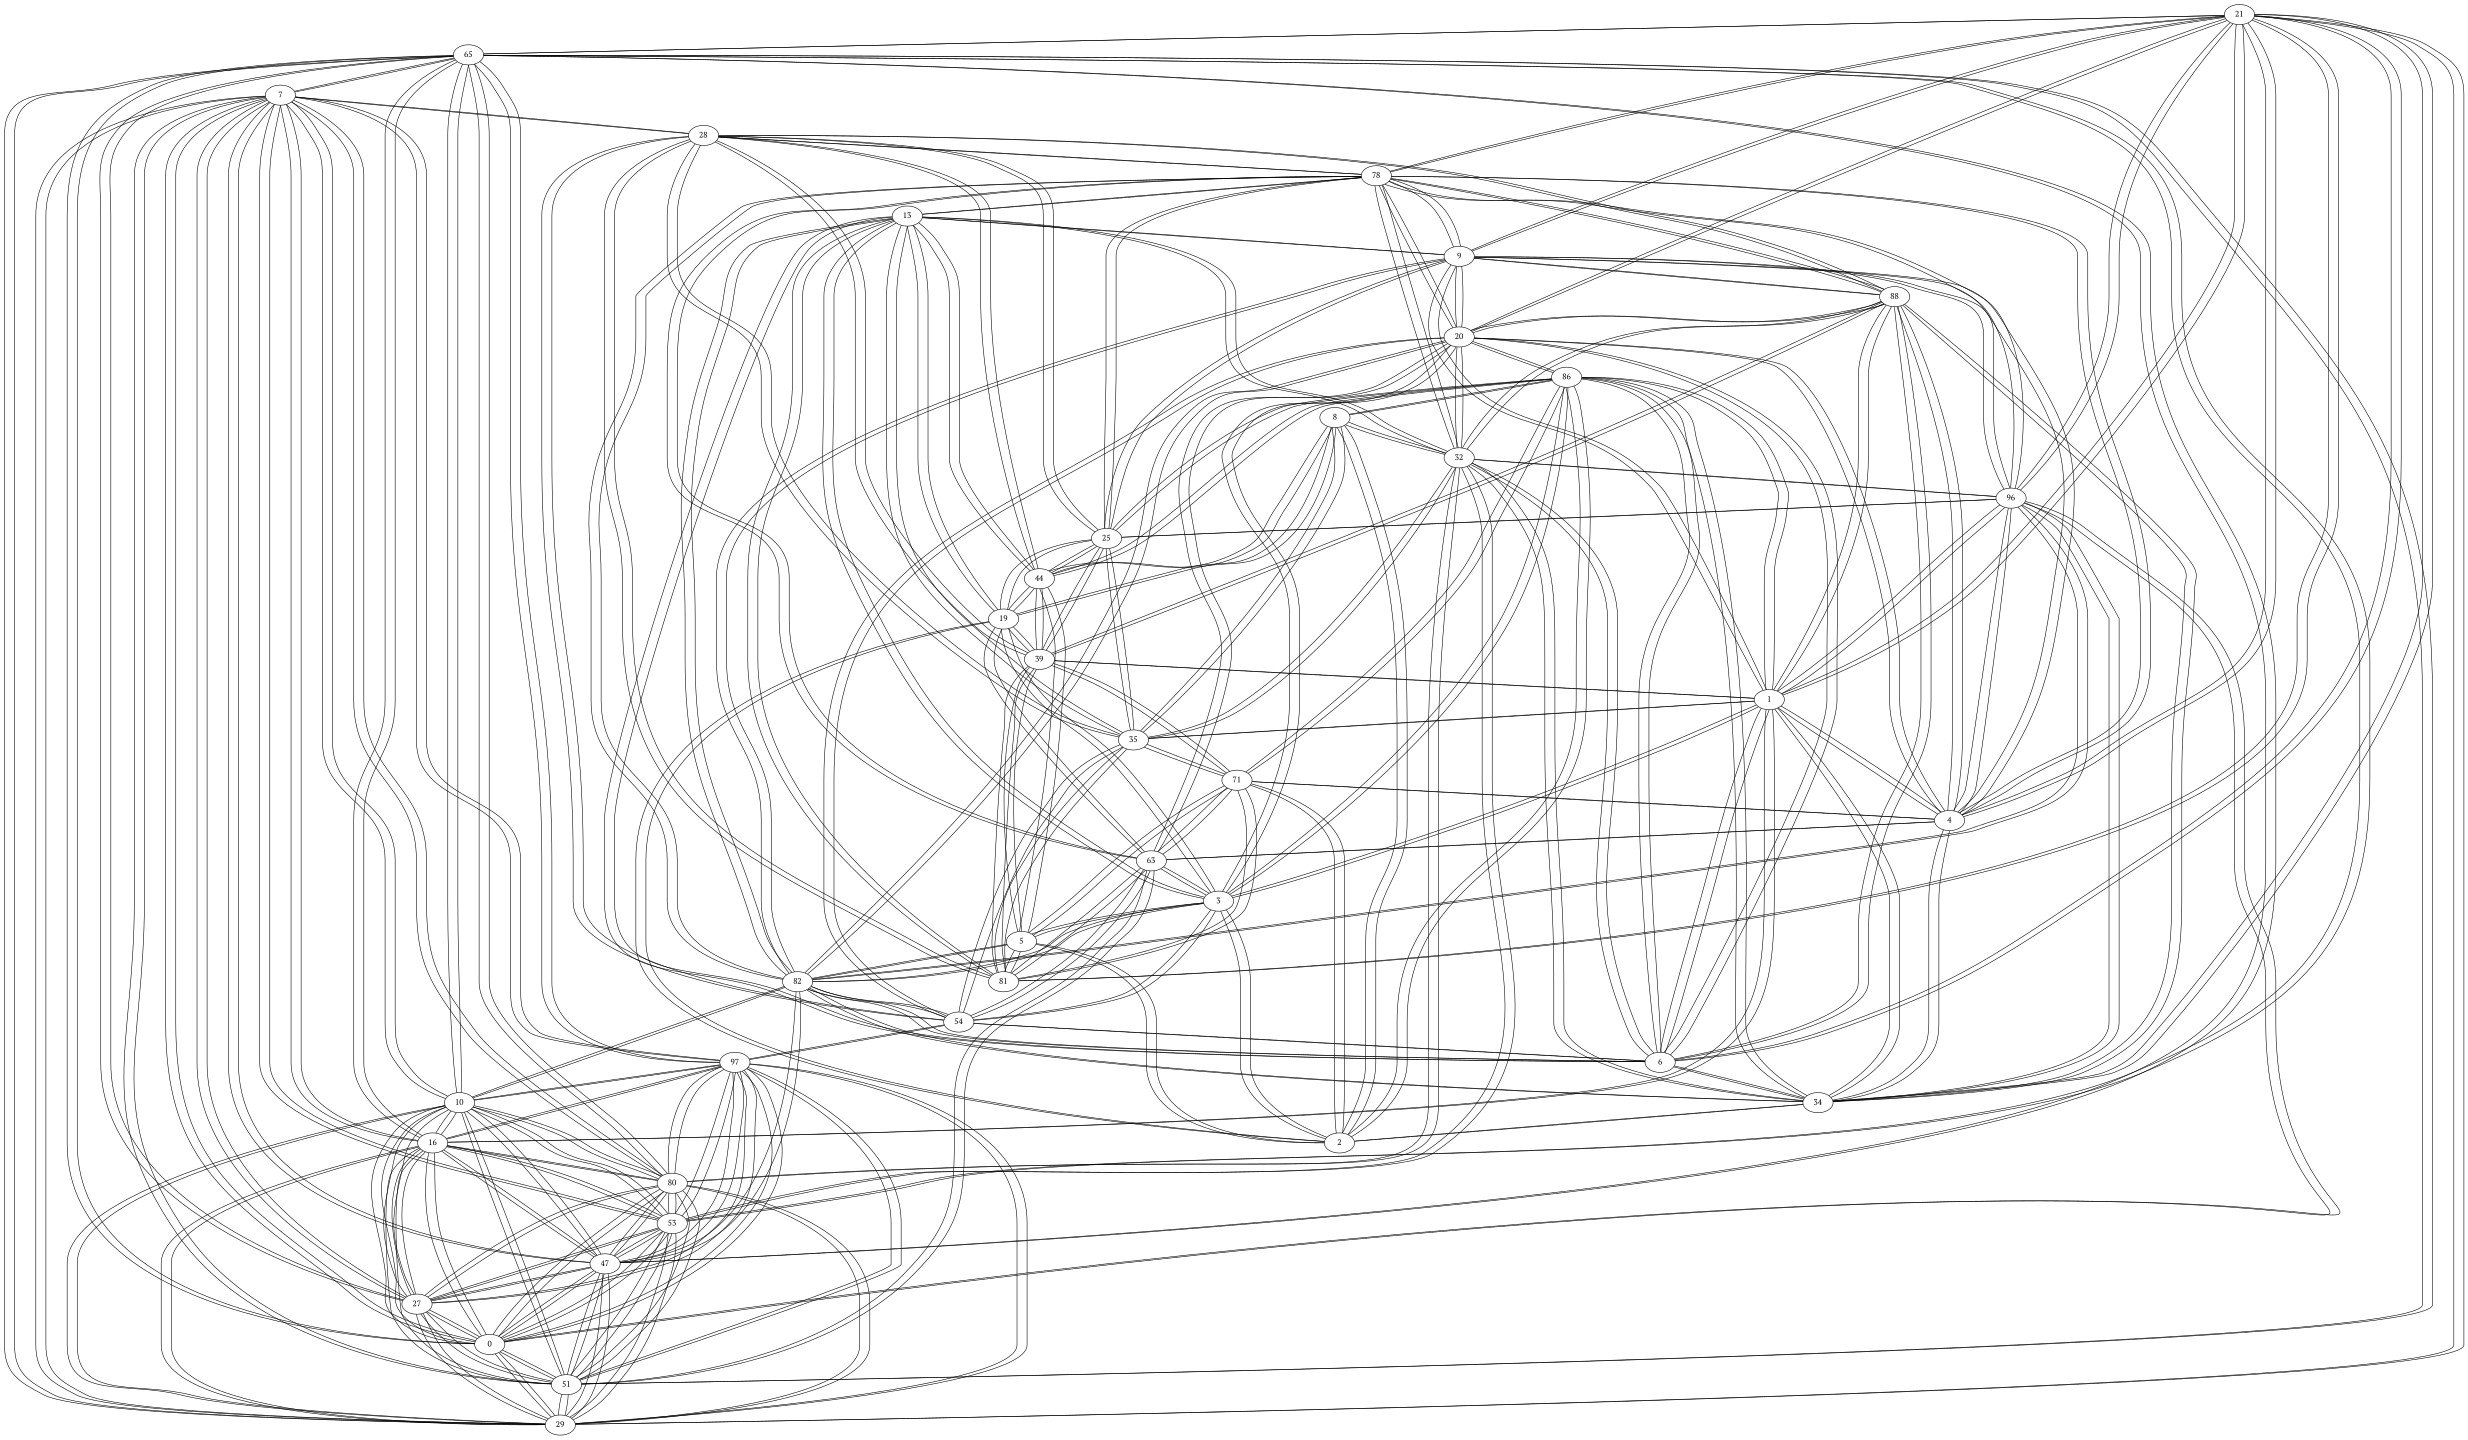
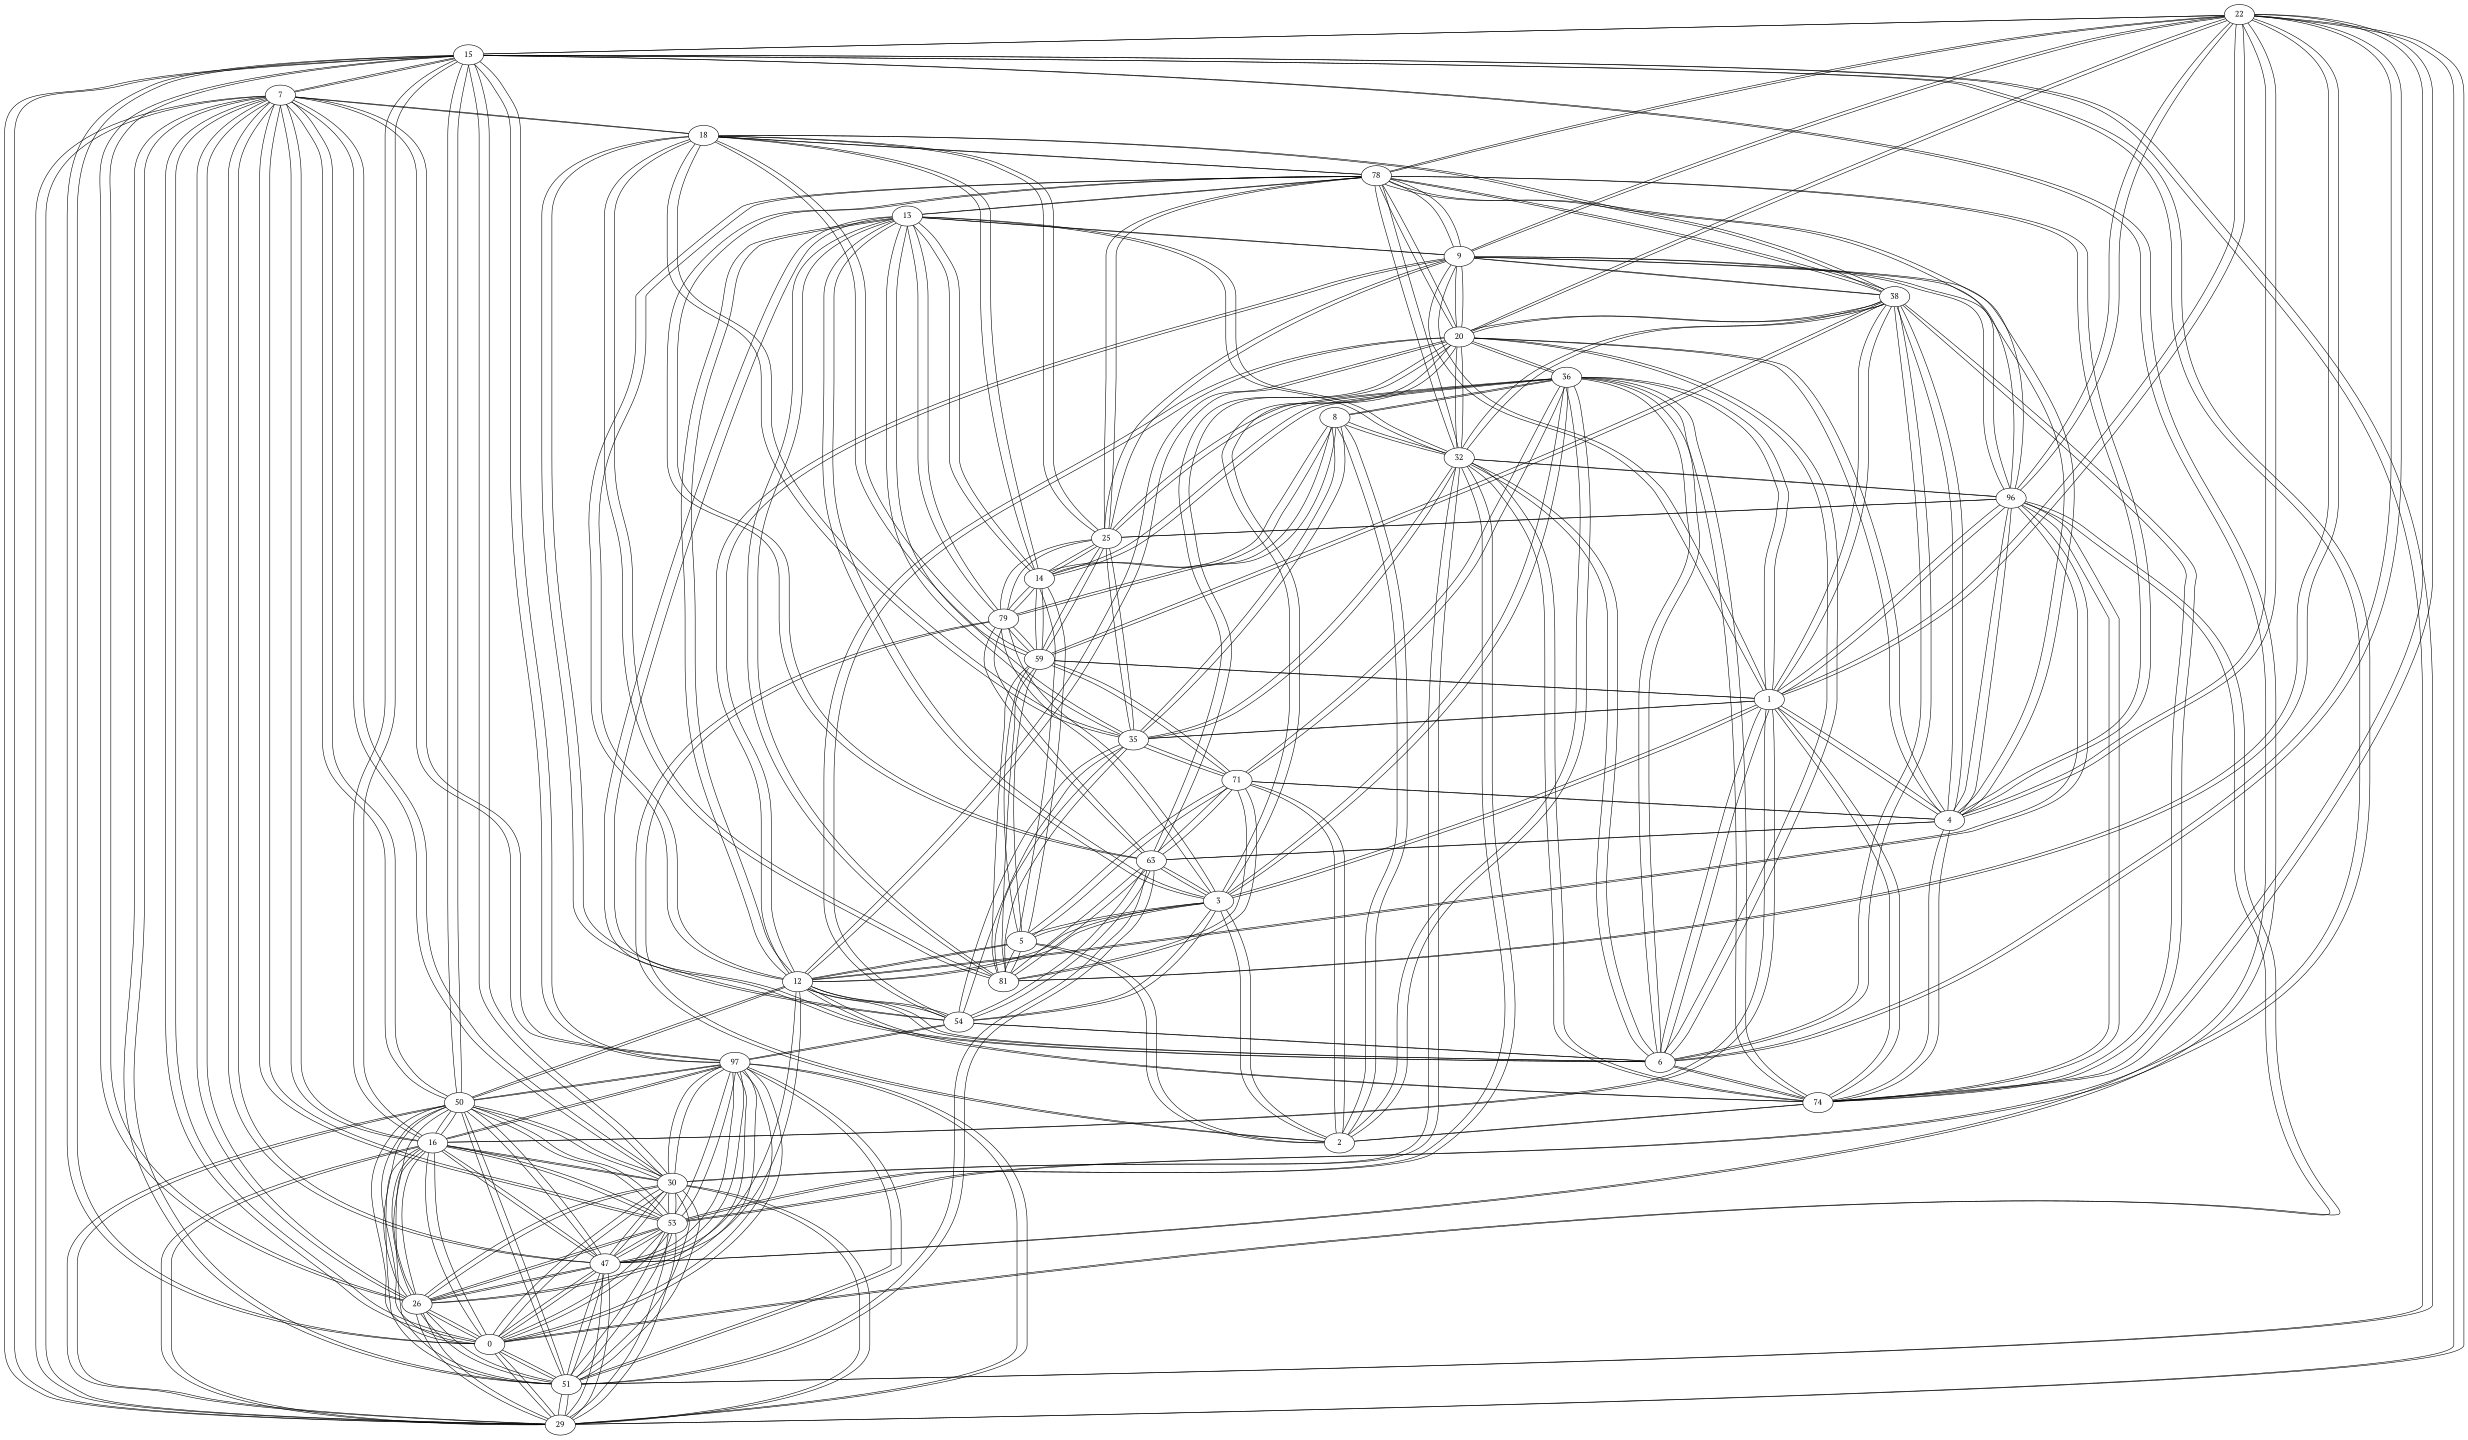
(2239, 15) -> (2239, 15)
(468, 55) -> (468, 55)
(704, 135) -> (704, 135)
(1895, 297) -> (1895, 297)
(1567, 377) -> (1567, 377)
(1039, 579) -> (1039, 579)
(1004, 619) -> (1004, 619)
(1039, 659) -> (1039, 659)
(798, 982) -> (798, 982)
(460, 1103) -> (460, 1103)
(1818, 1103) -> (1818, 1103)
(672, 1183) -> (672, 1183)
(417, 1304) -> (417, 1304)
